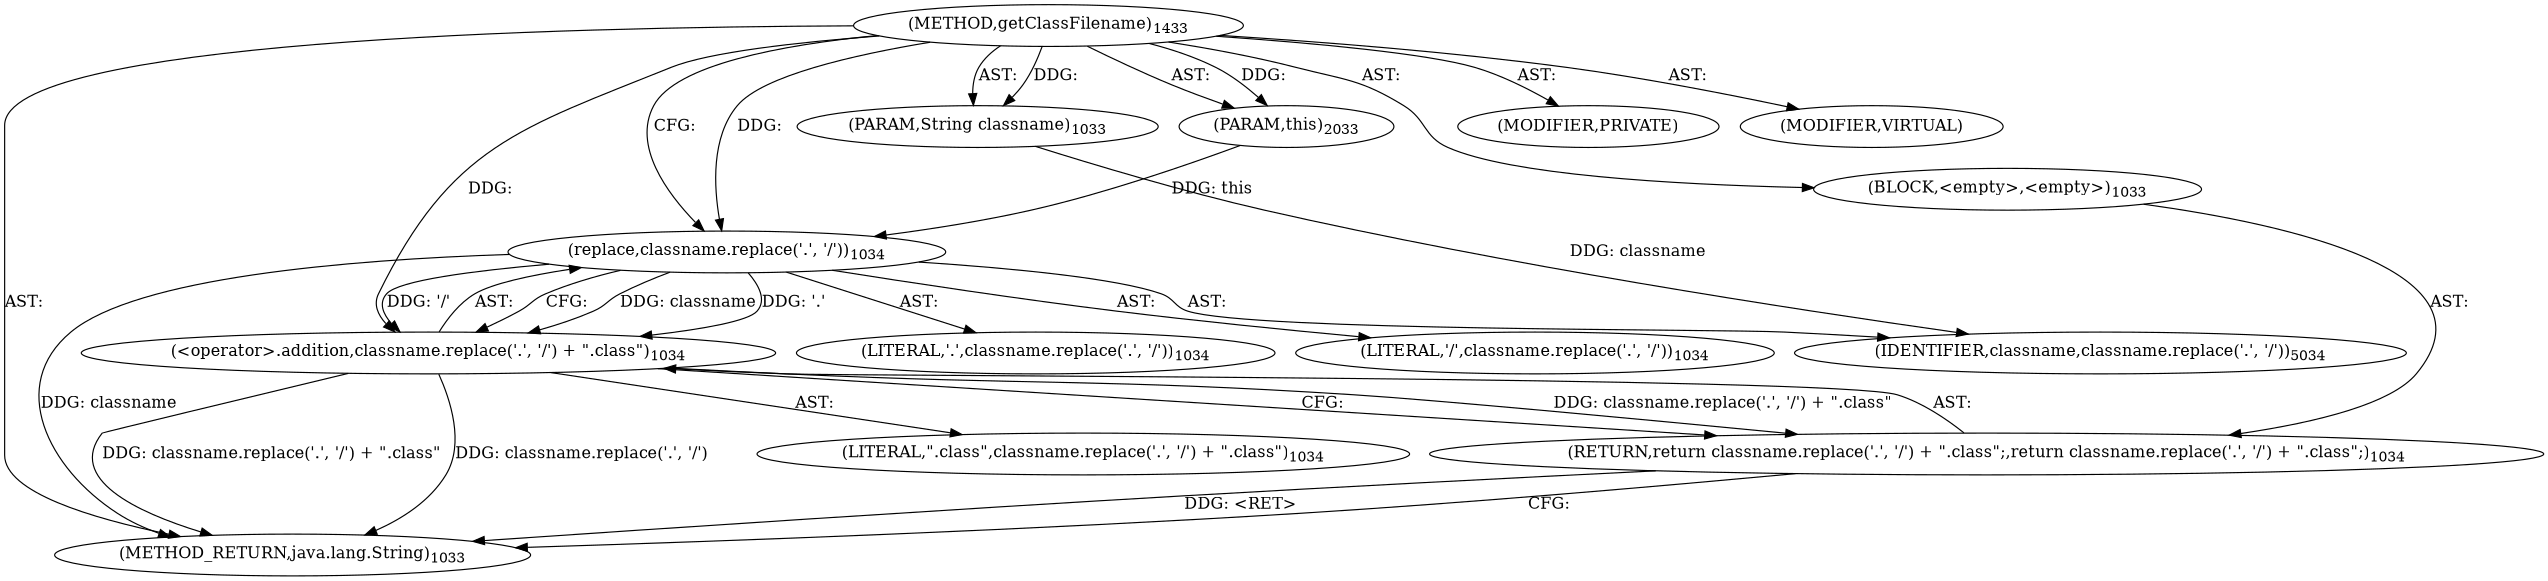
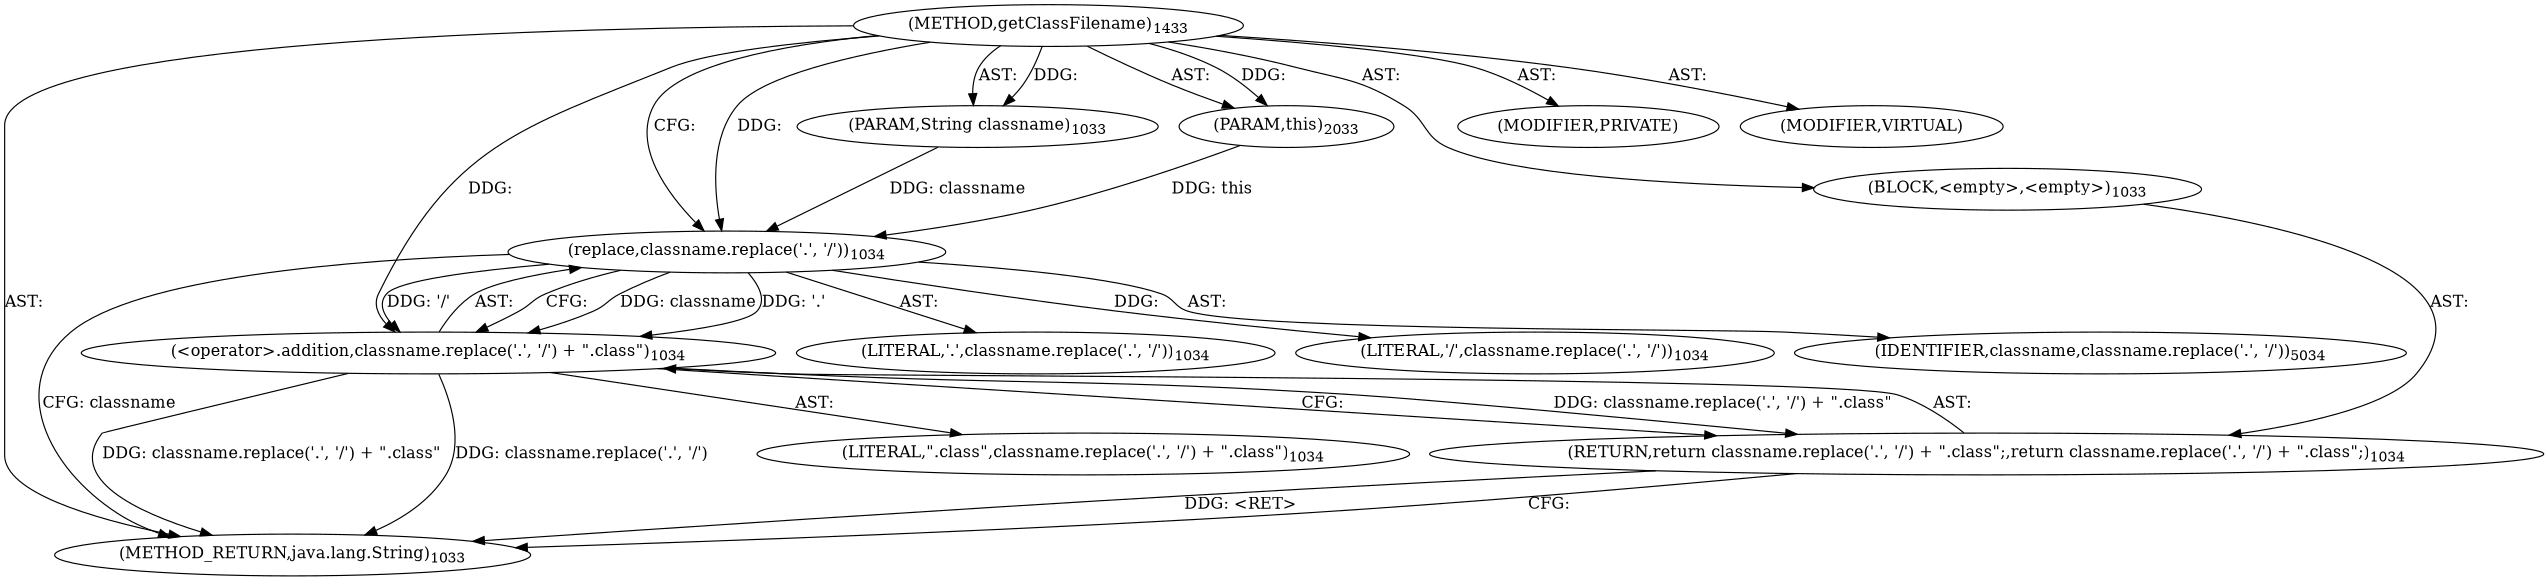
(1492, 257) -> (857, 187)
(1139, 302) -> (1139, 302)
(109, 403) -> (109, 403)
